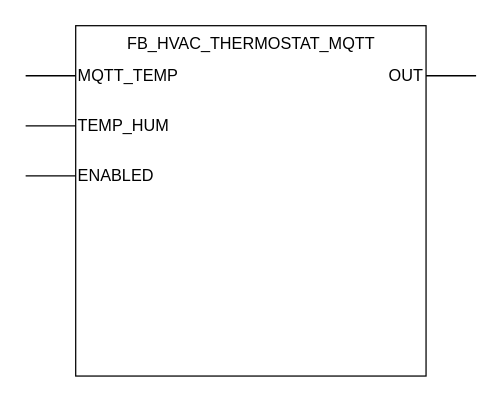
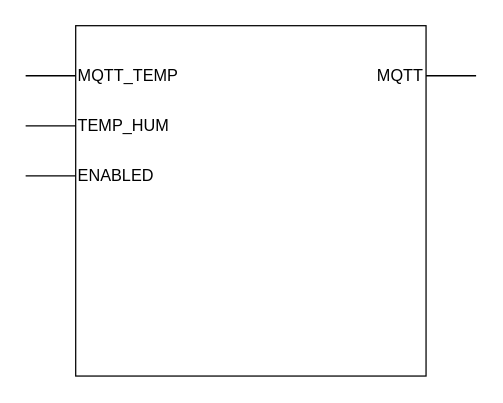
(251, 44) -> none
(409, 76) -> (405, 76)
